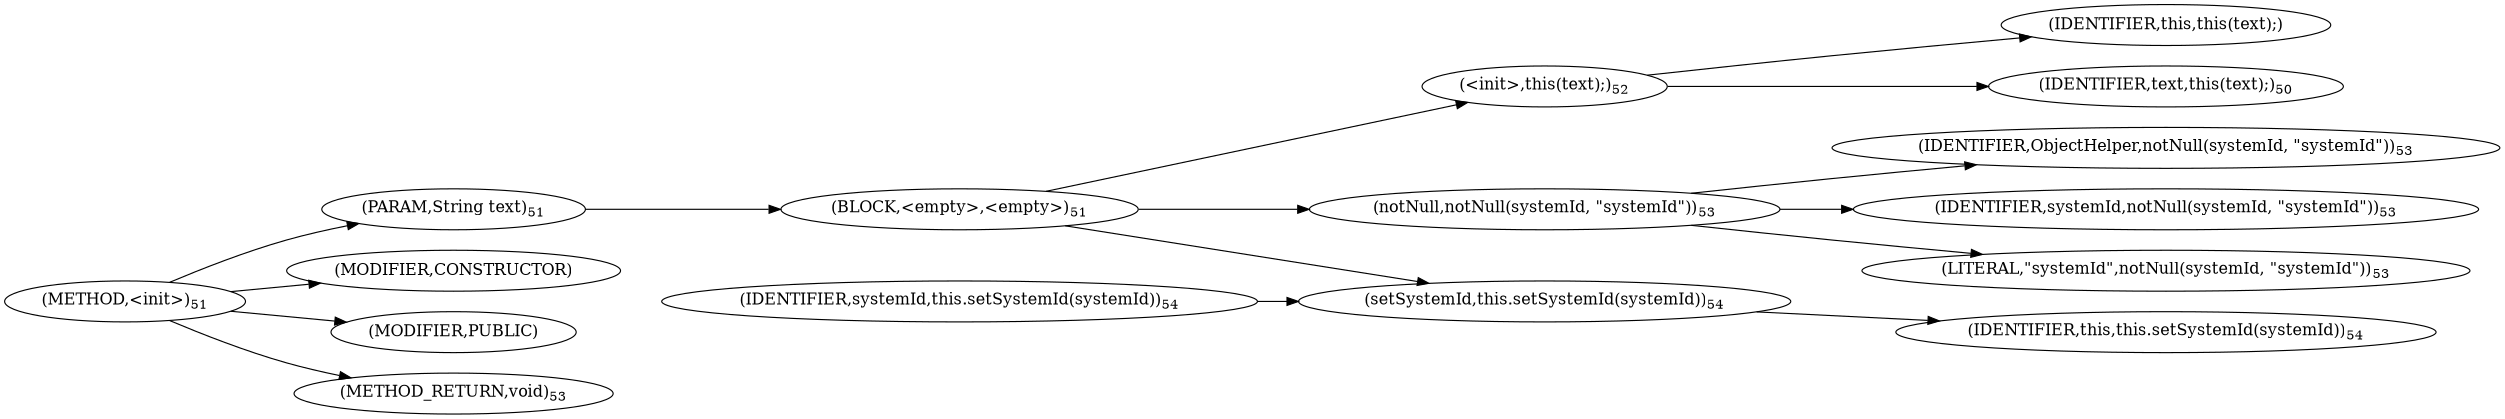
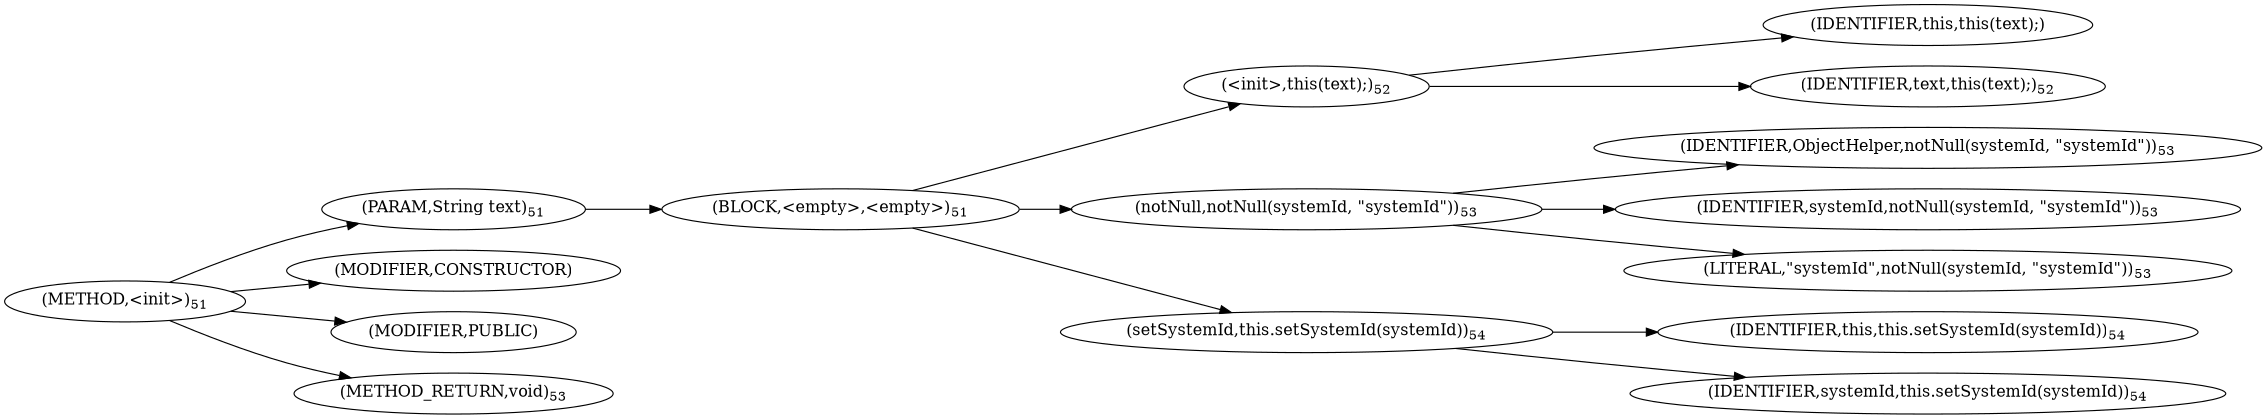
(2284, 85) -> (2046, 85)
(1272, 301) -> (1595, 363)
